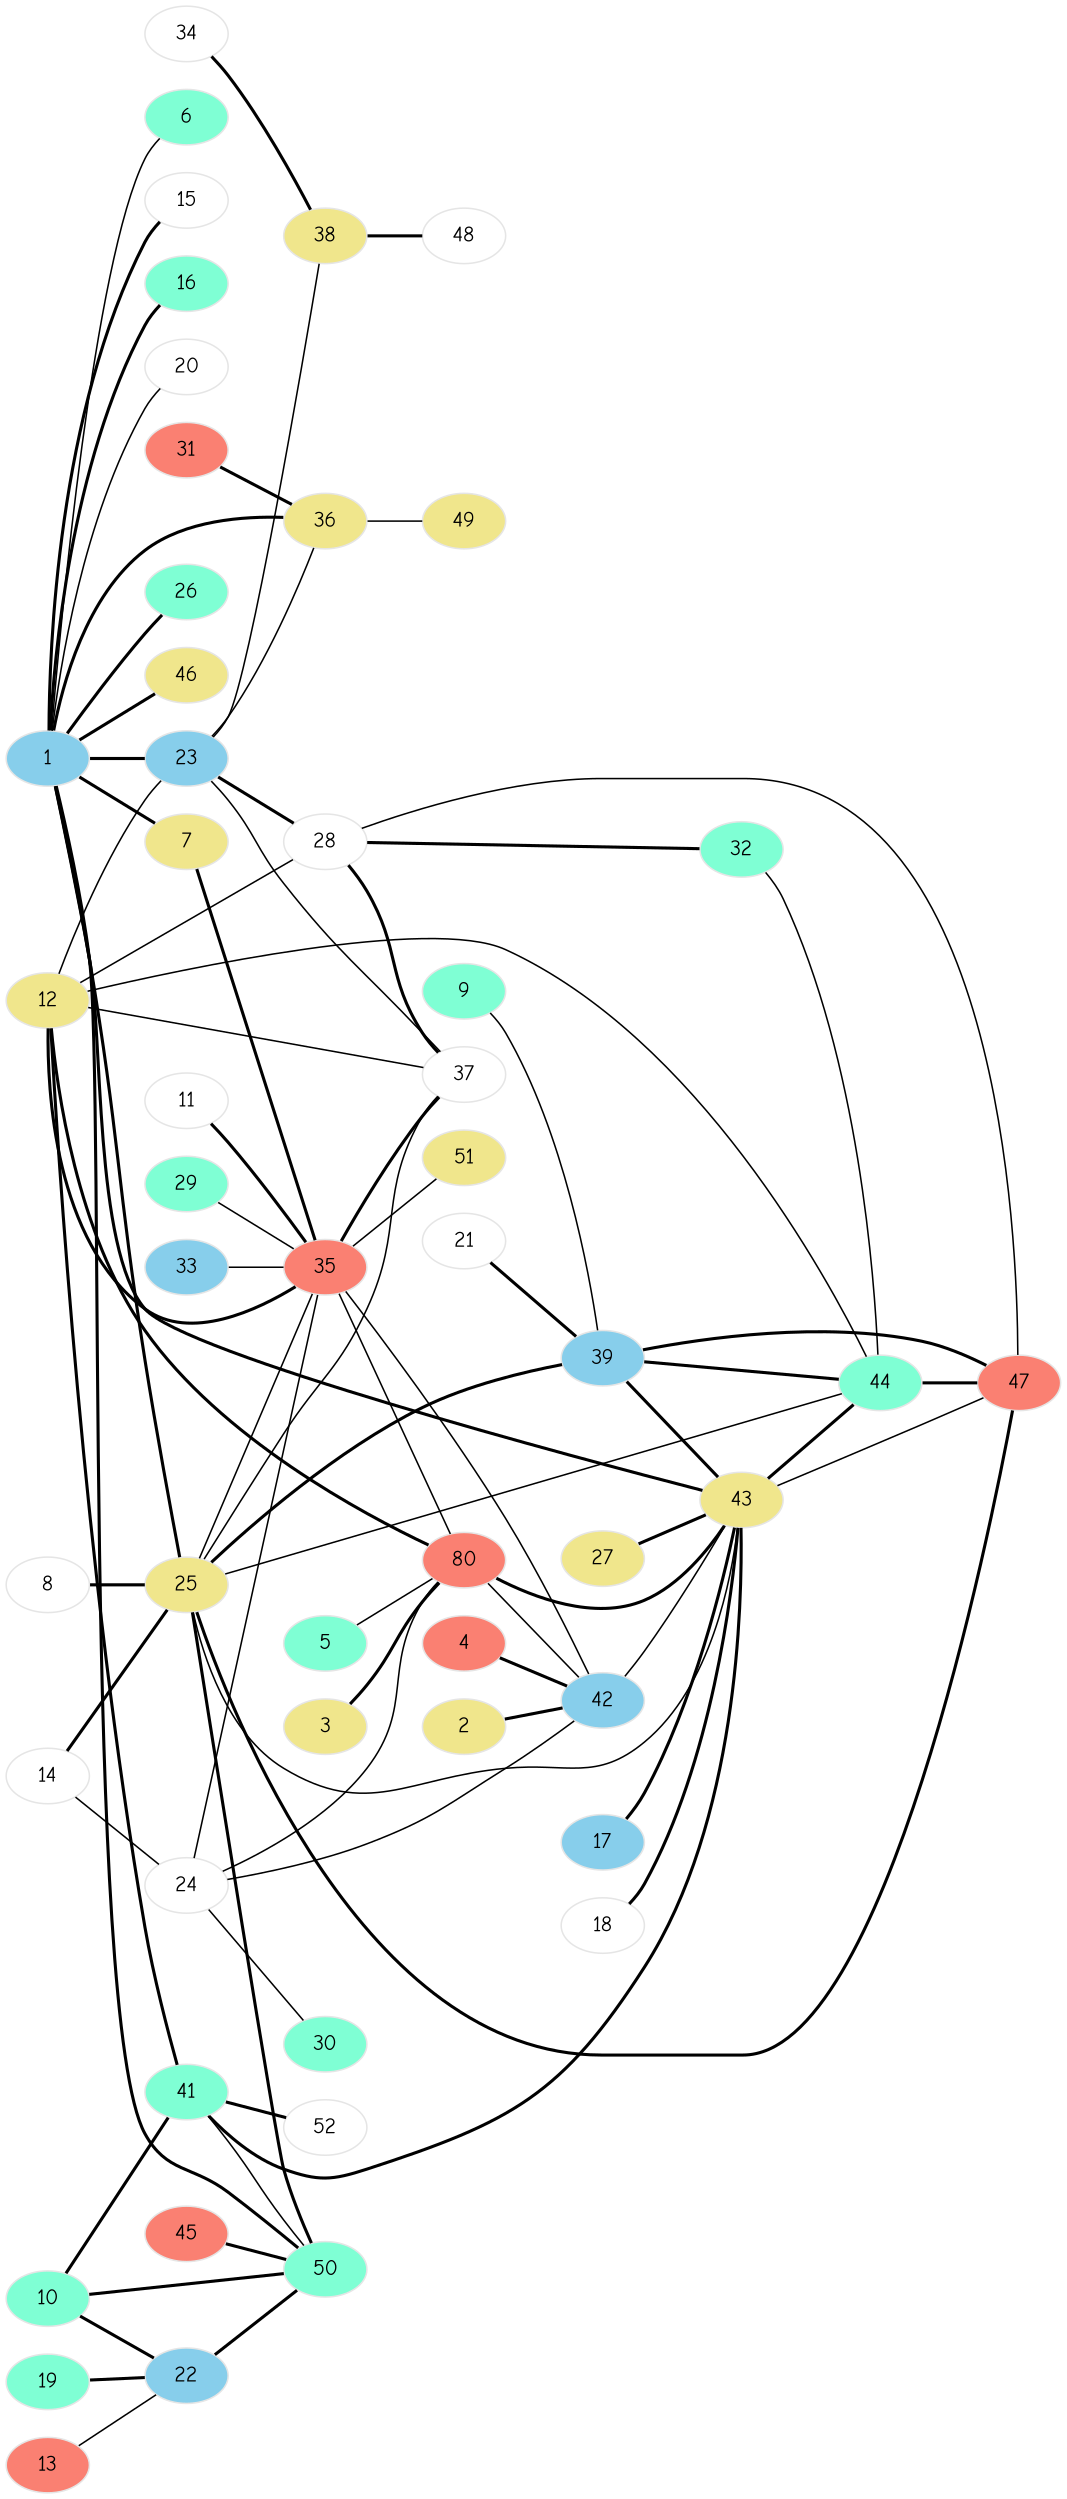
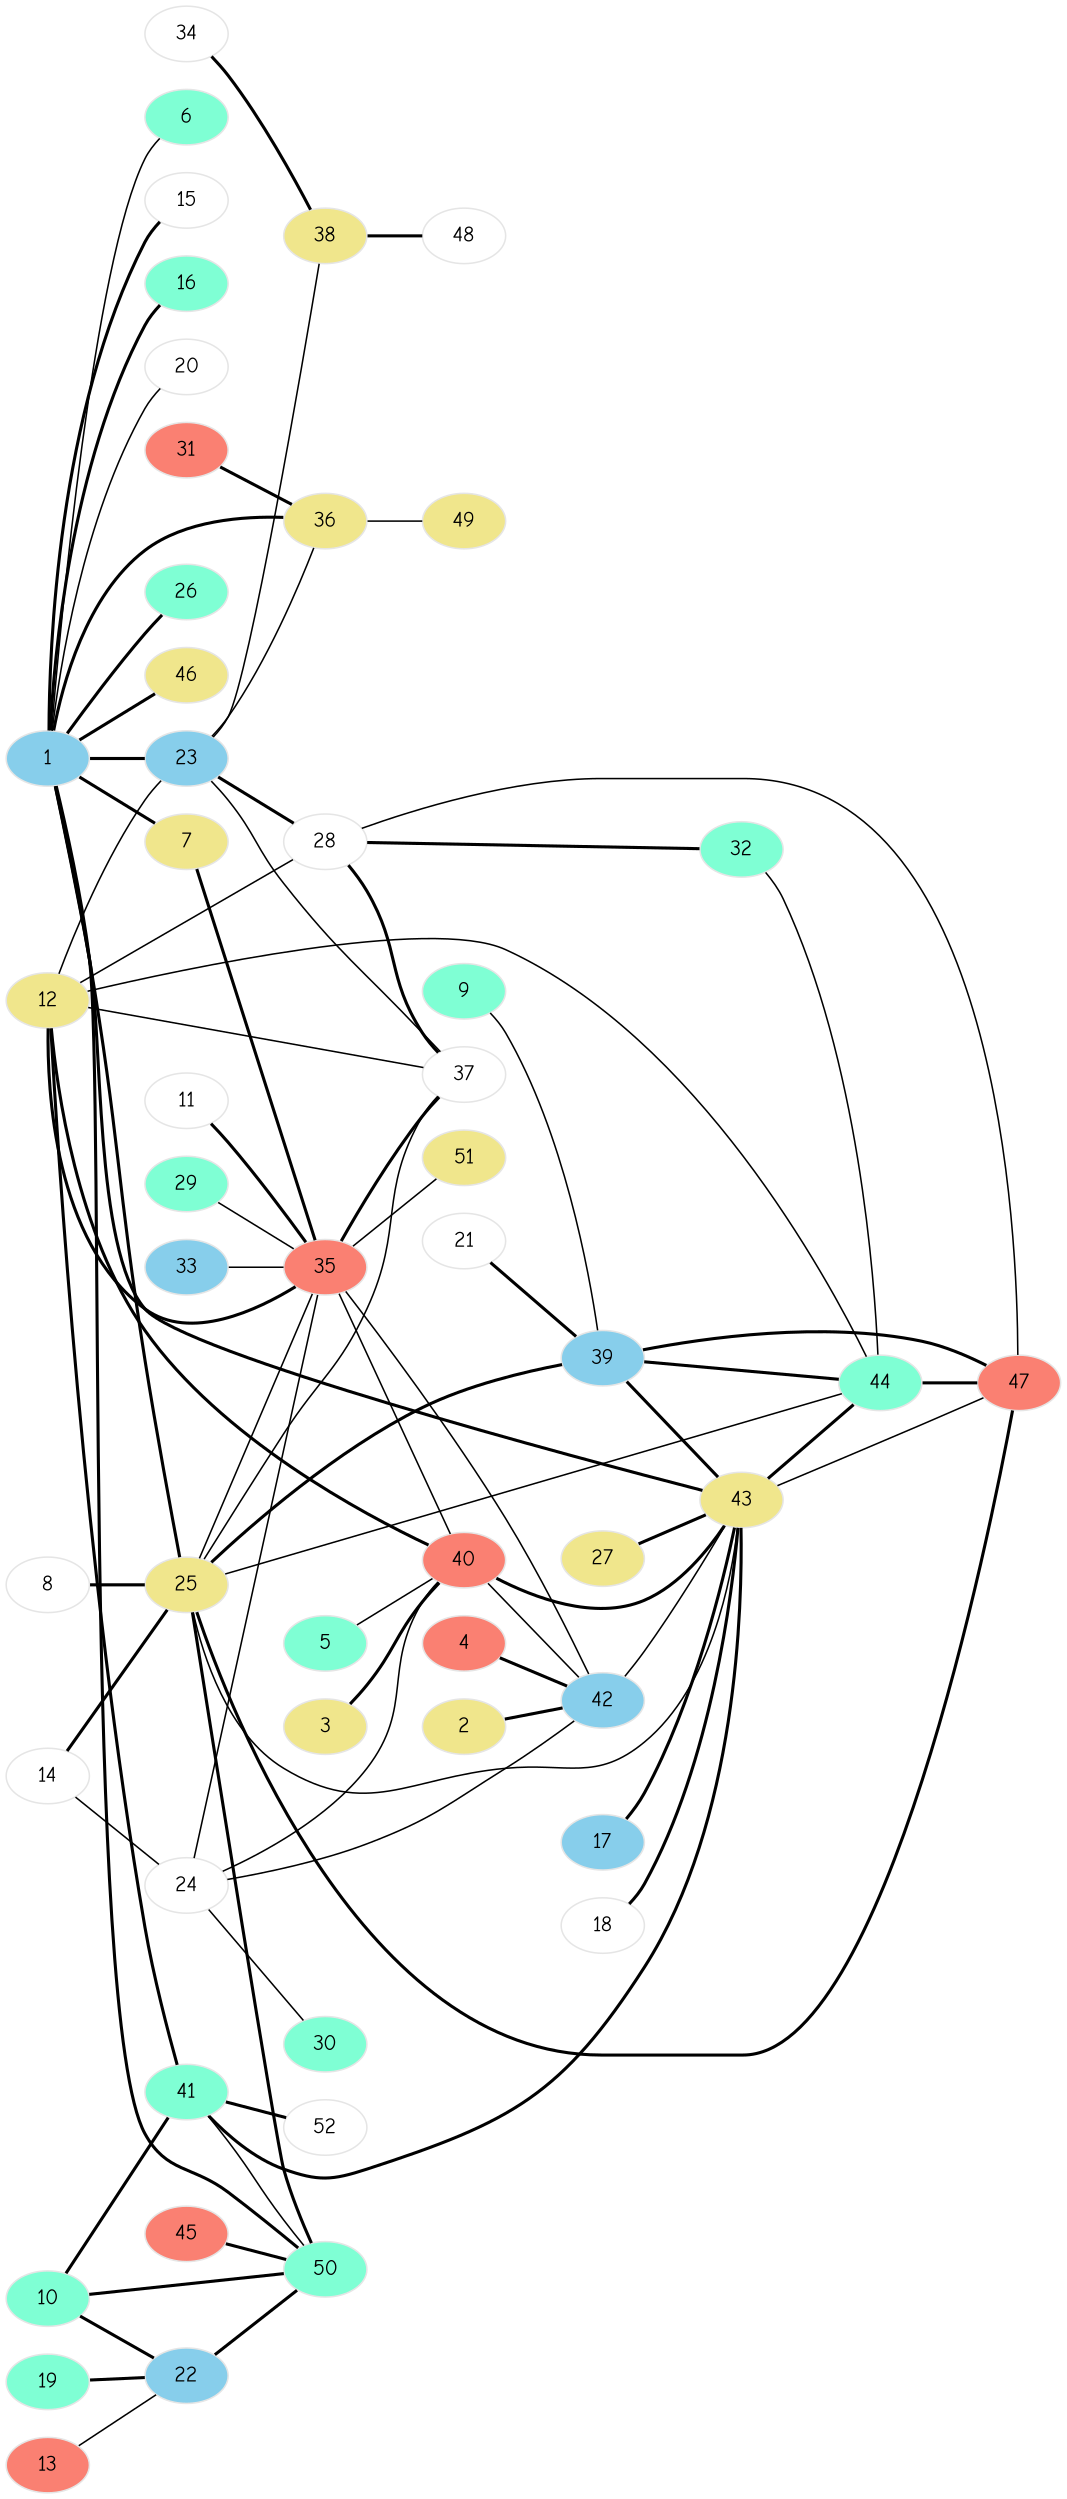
(464, 1560) -> (464, 1560)
